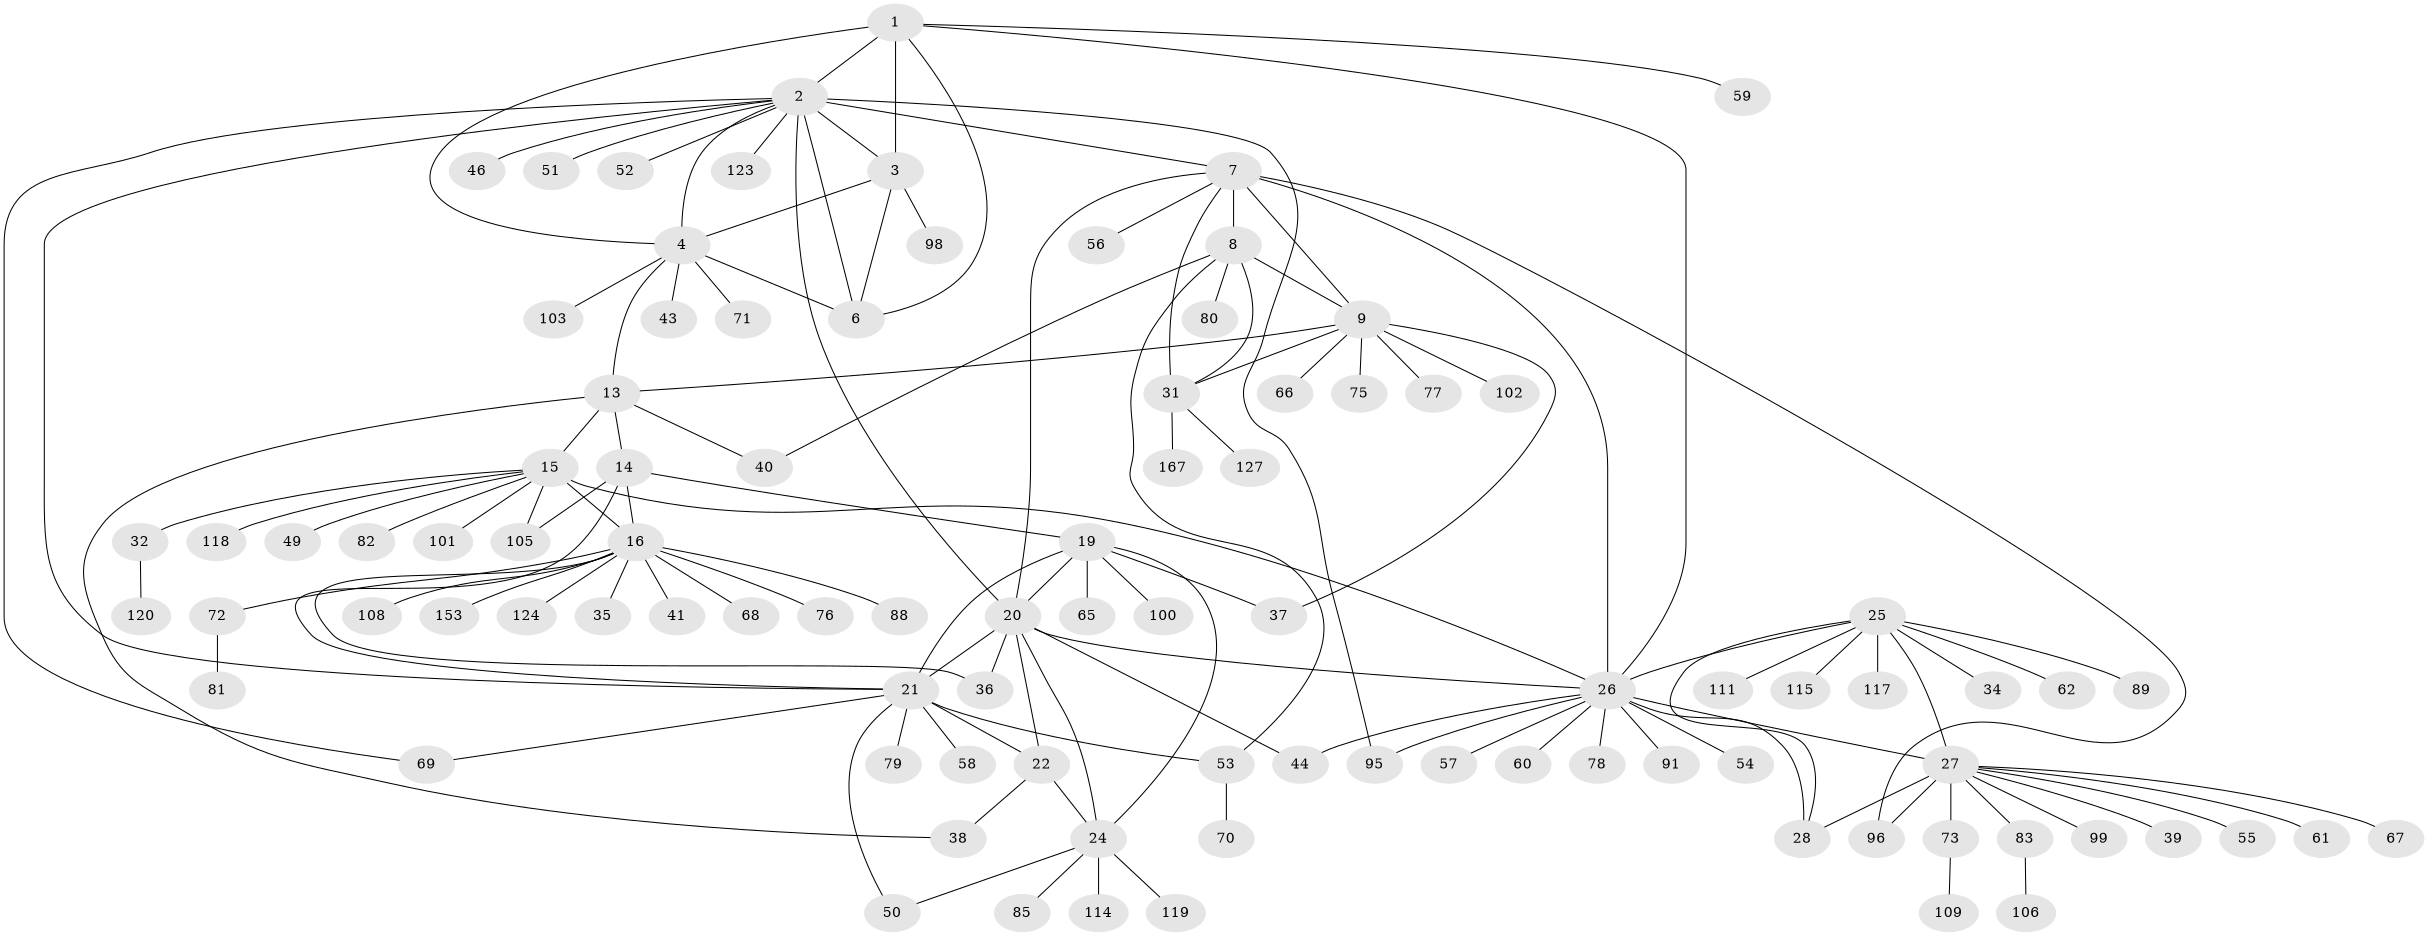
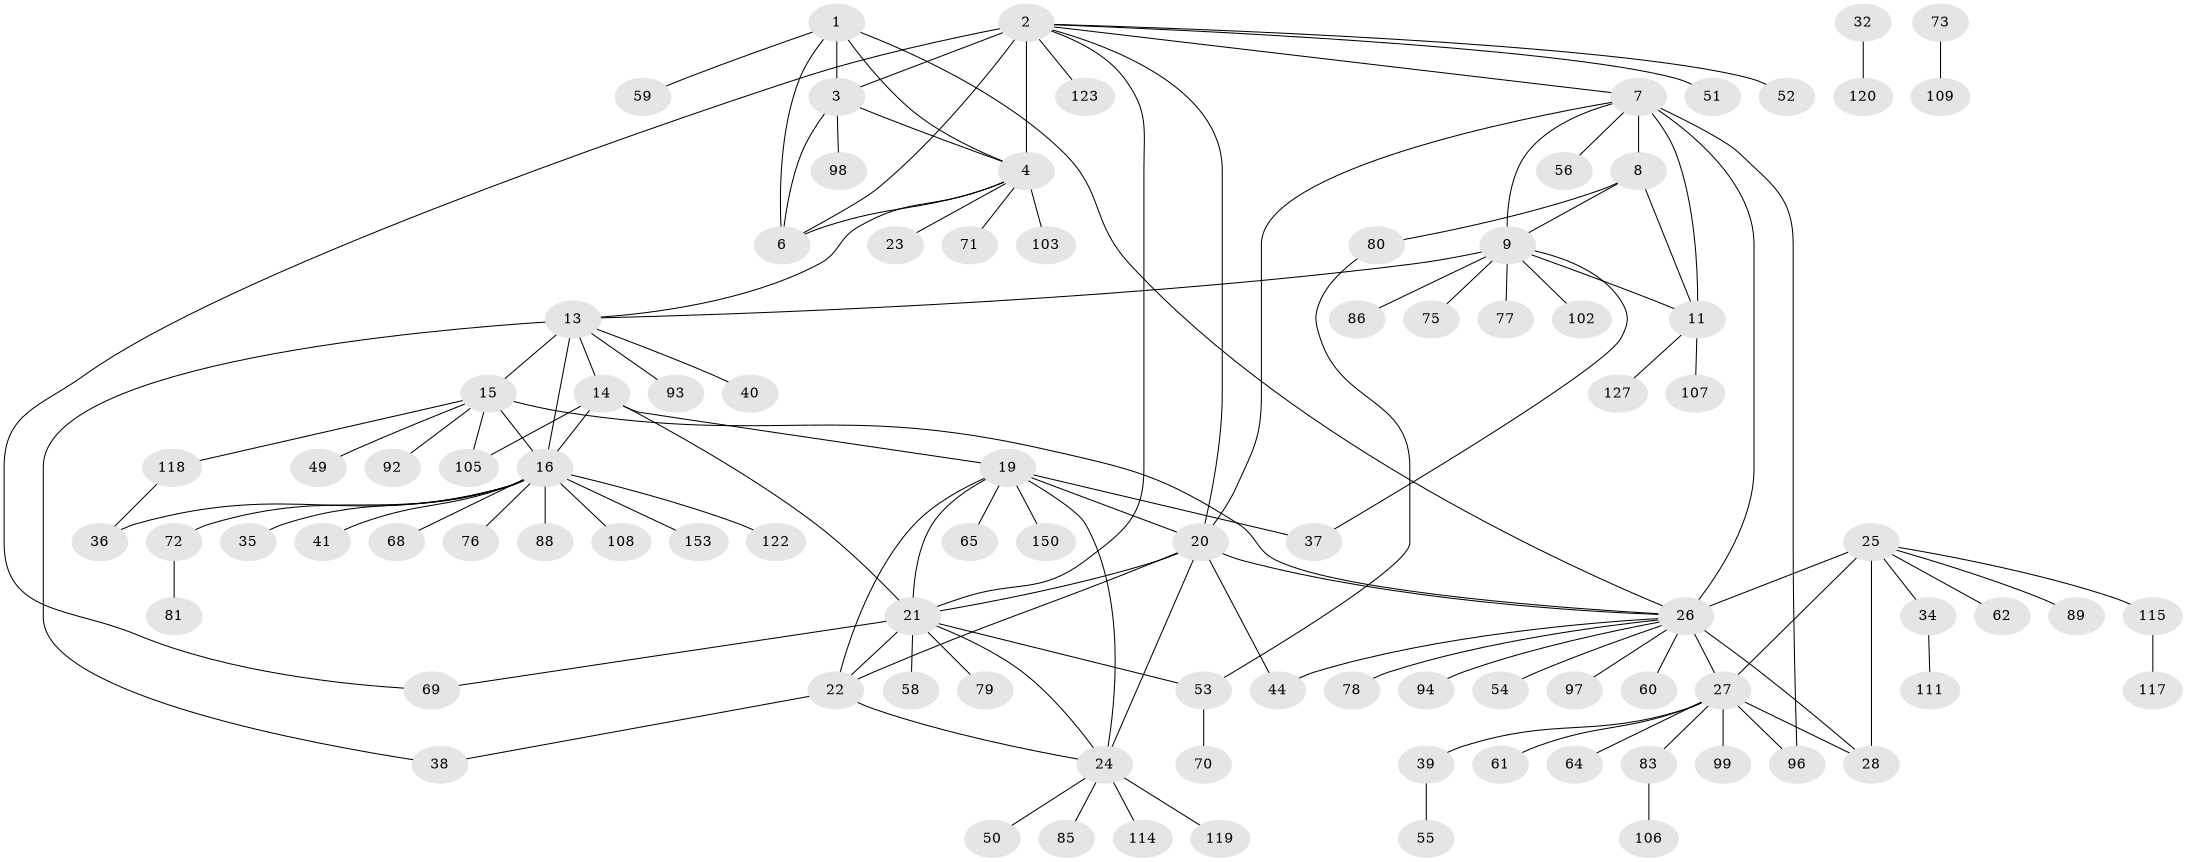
(848, 60) -> none
(477, 171) -> none
(669, 319) -> (896, 245)
(995, 350) -> none
none -> (559, 394)
none -> (676, 394)
(1172, 394) -> (1697, 319)
(1285, 394) -> (1357, 319)
(1173, 468) -> (1695, 394)
(340, 489) -> none
(1173, 526) -> (1410, 492)
(367, 542) -> (393, 468)
(443, 542) -> none
none -> (889, 557)
(527, 616) -> (776, 542)
(1163, 616) -> (1046, 542)
(999, 653) -> (136, 505)
(1801, 653) -> (1929, 653)
(1878, 653) -> (2153, 653)
(1375, 765) -> none
(1449, 765) -> (1575, 690)
(1672, 765) -> (1426, 690)
(2104, 792) -> (1426, 802)
(850, 796) -> (1025, 674)
(1951, 802) -> none
(2396, 839) -> (1575, 765)
